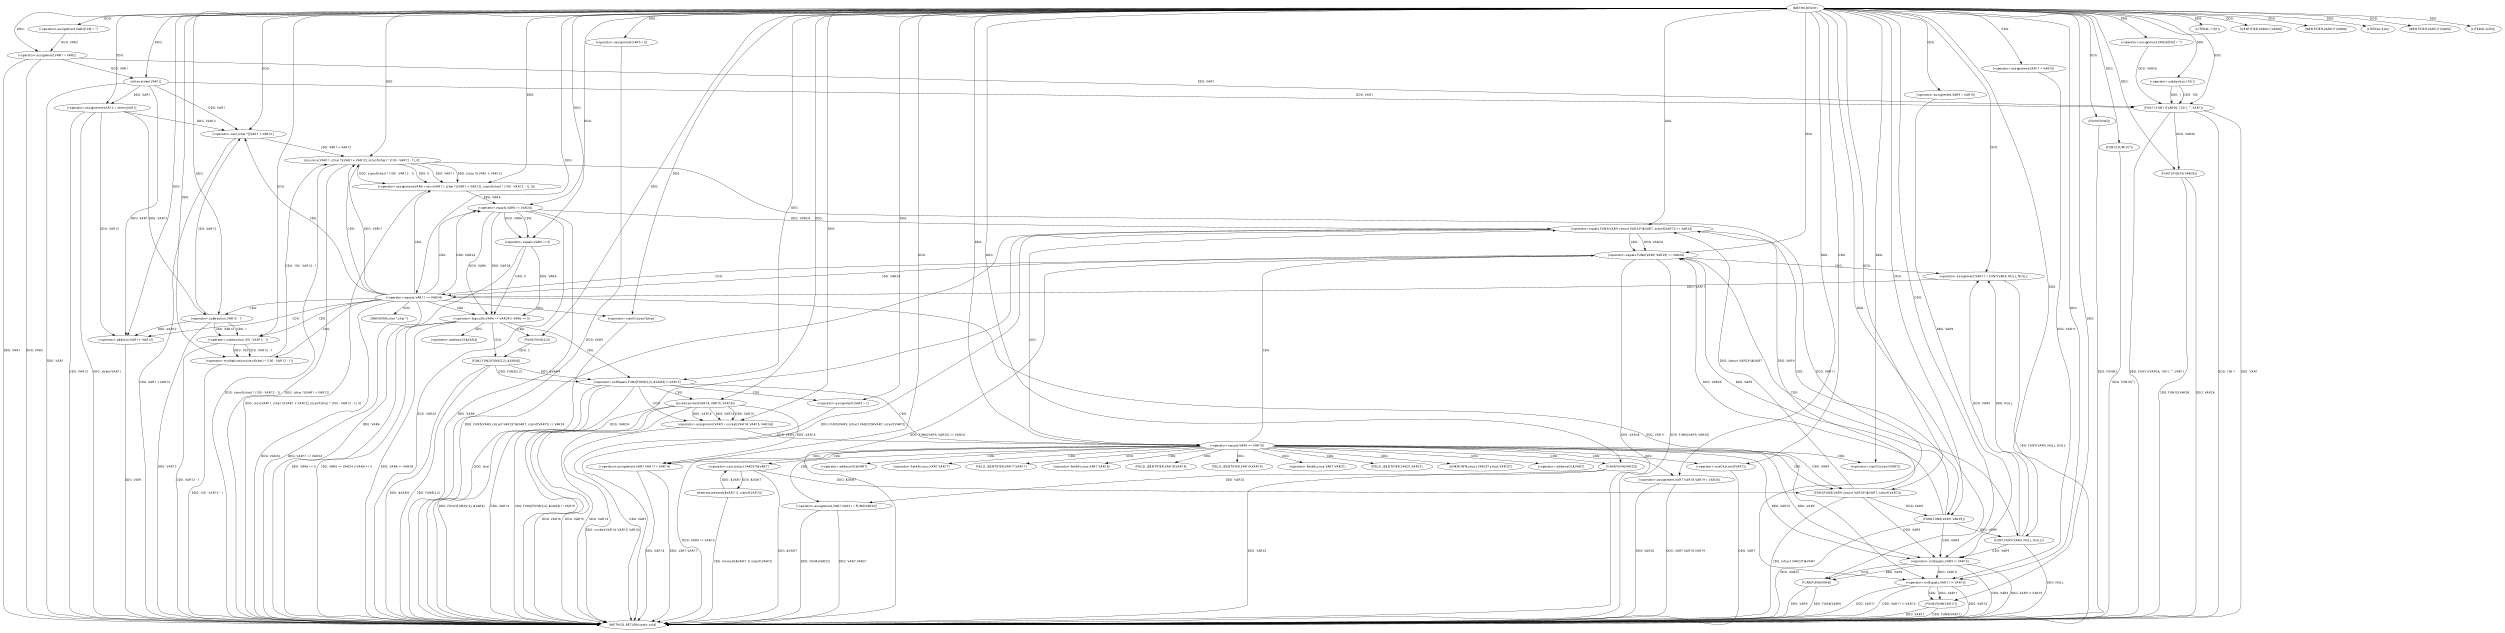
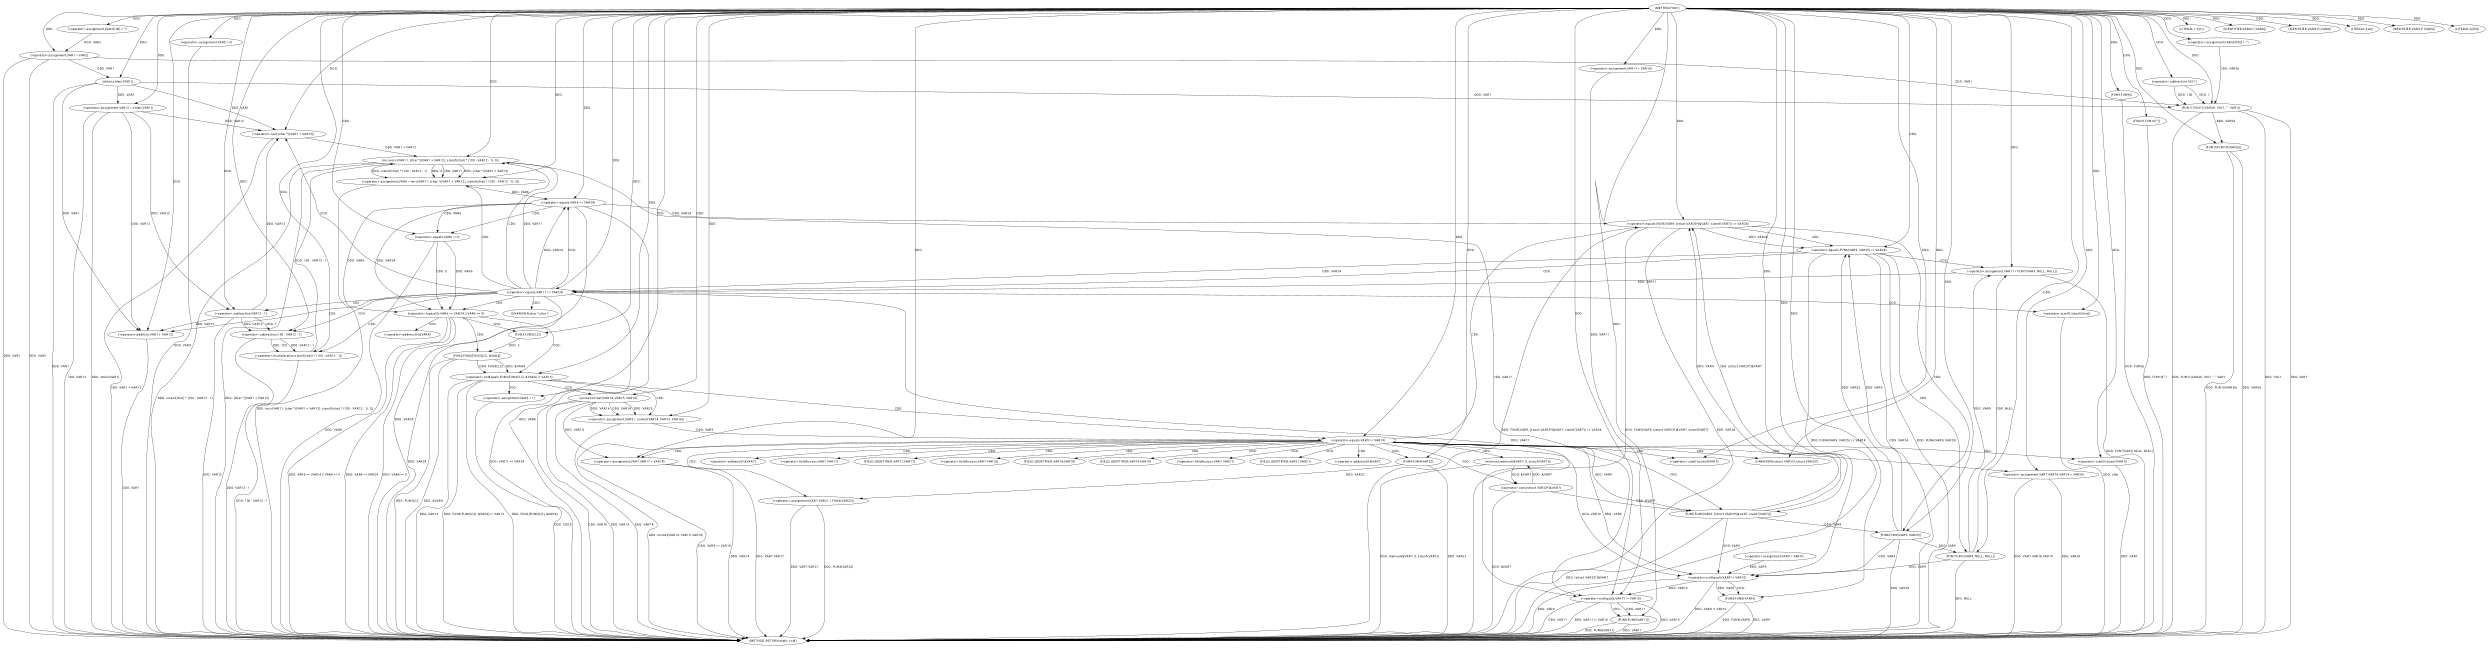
(1910, 18) -> (1936, 158)
(1340, 263) -> (1450, 447)
(638, 519) -> (563, 525)
